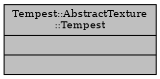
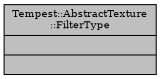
(80, 25) -> (80, 25)
